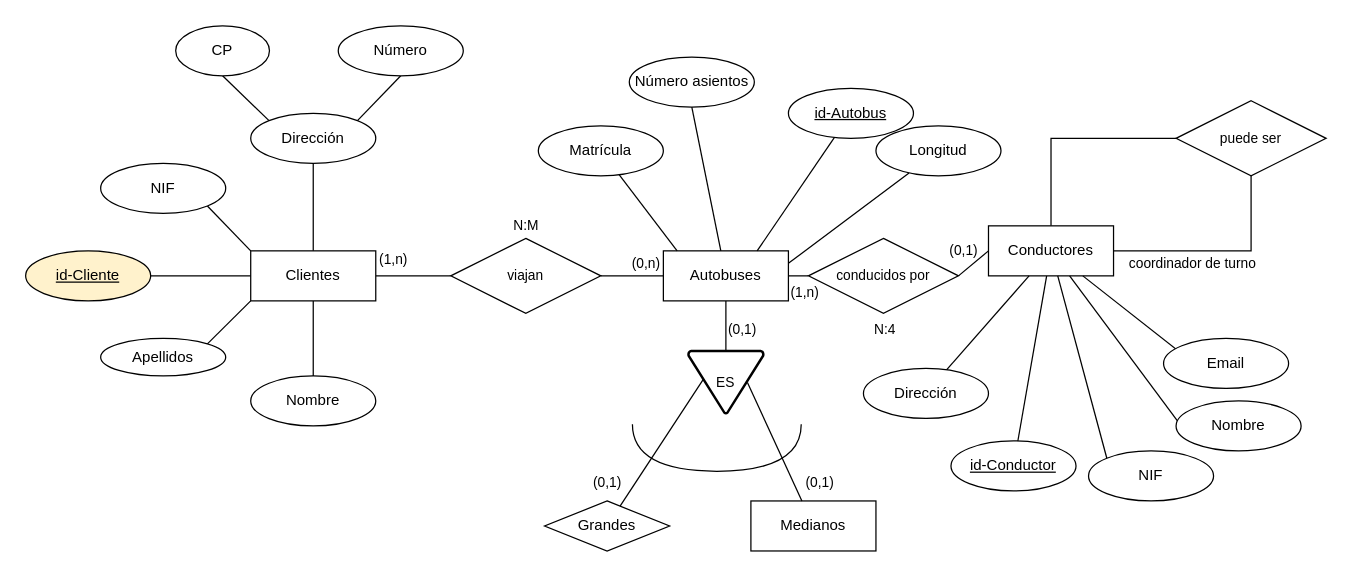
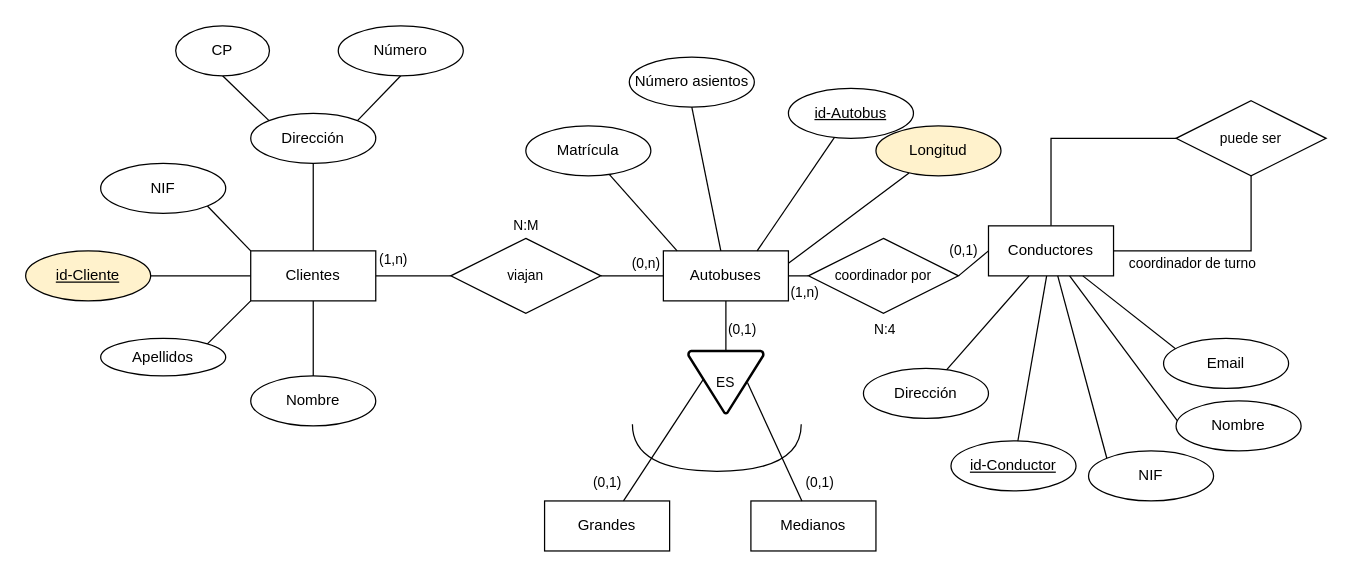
(601, 151) -> (588, 151)
(938, 151) -> (938, 151)
(883, 276) -> (883, 276)
(607, 526) -> (607, 526)
